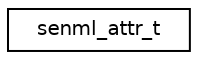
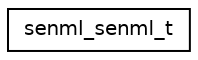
(99, 30) -> (99, 30)
